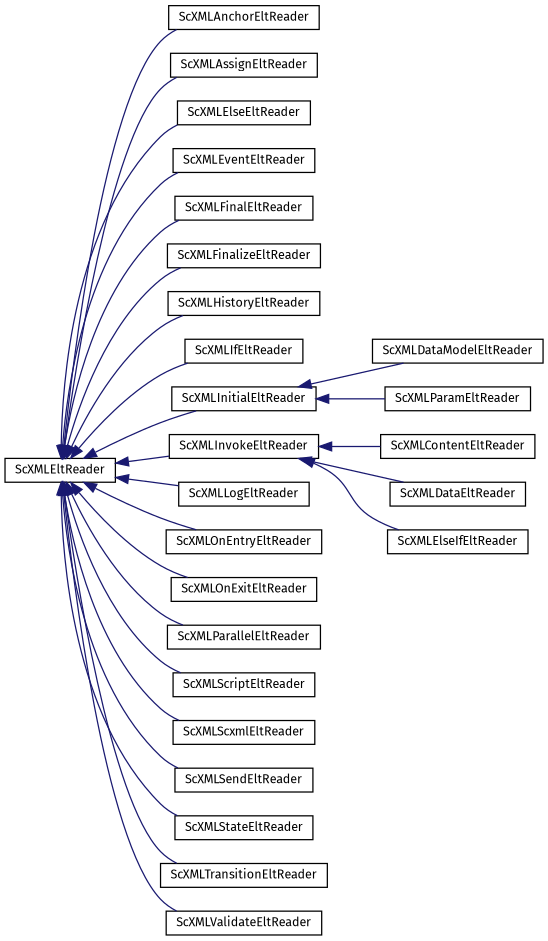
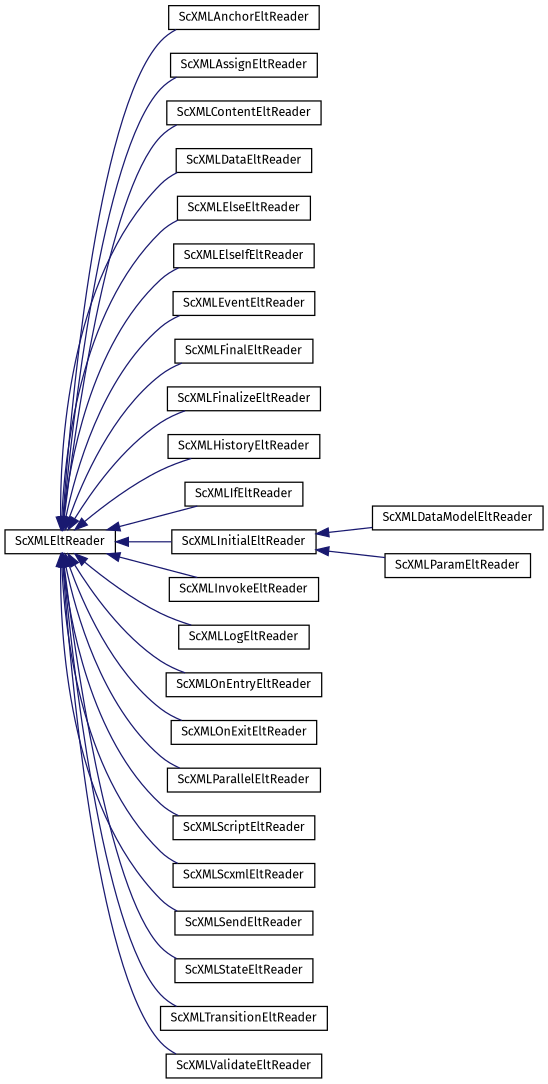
(356, 446) -> (121, 221)
(357, 472) -> (83, 331)
(354, 500) -> (97, 380)
